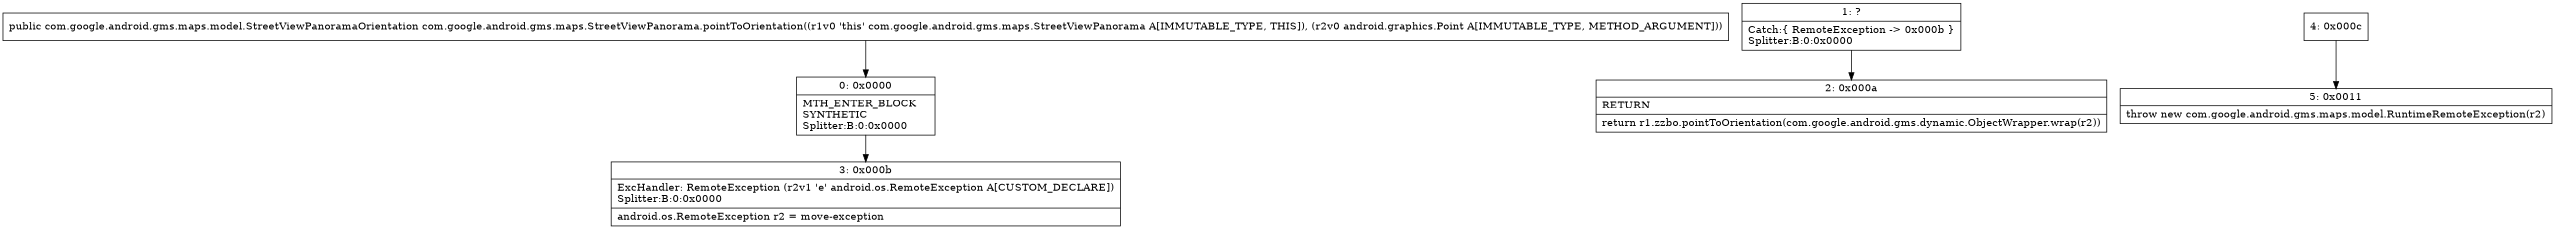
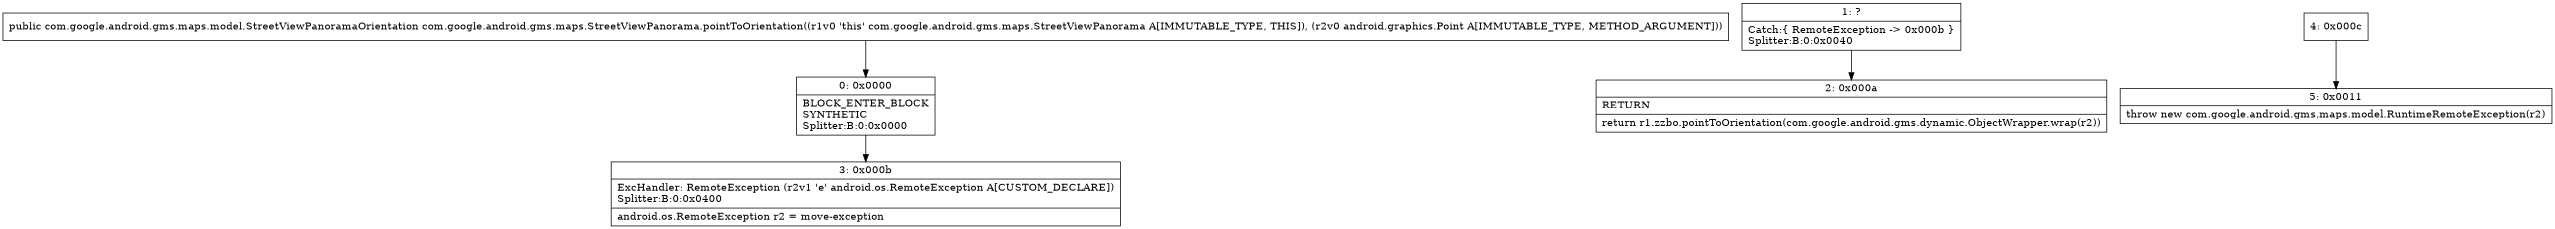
(1801, 41) -> (1801, 41)
(860, 103) -> (866, 103)
(670, 199) -> (670, 199)
